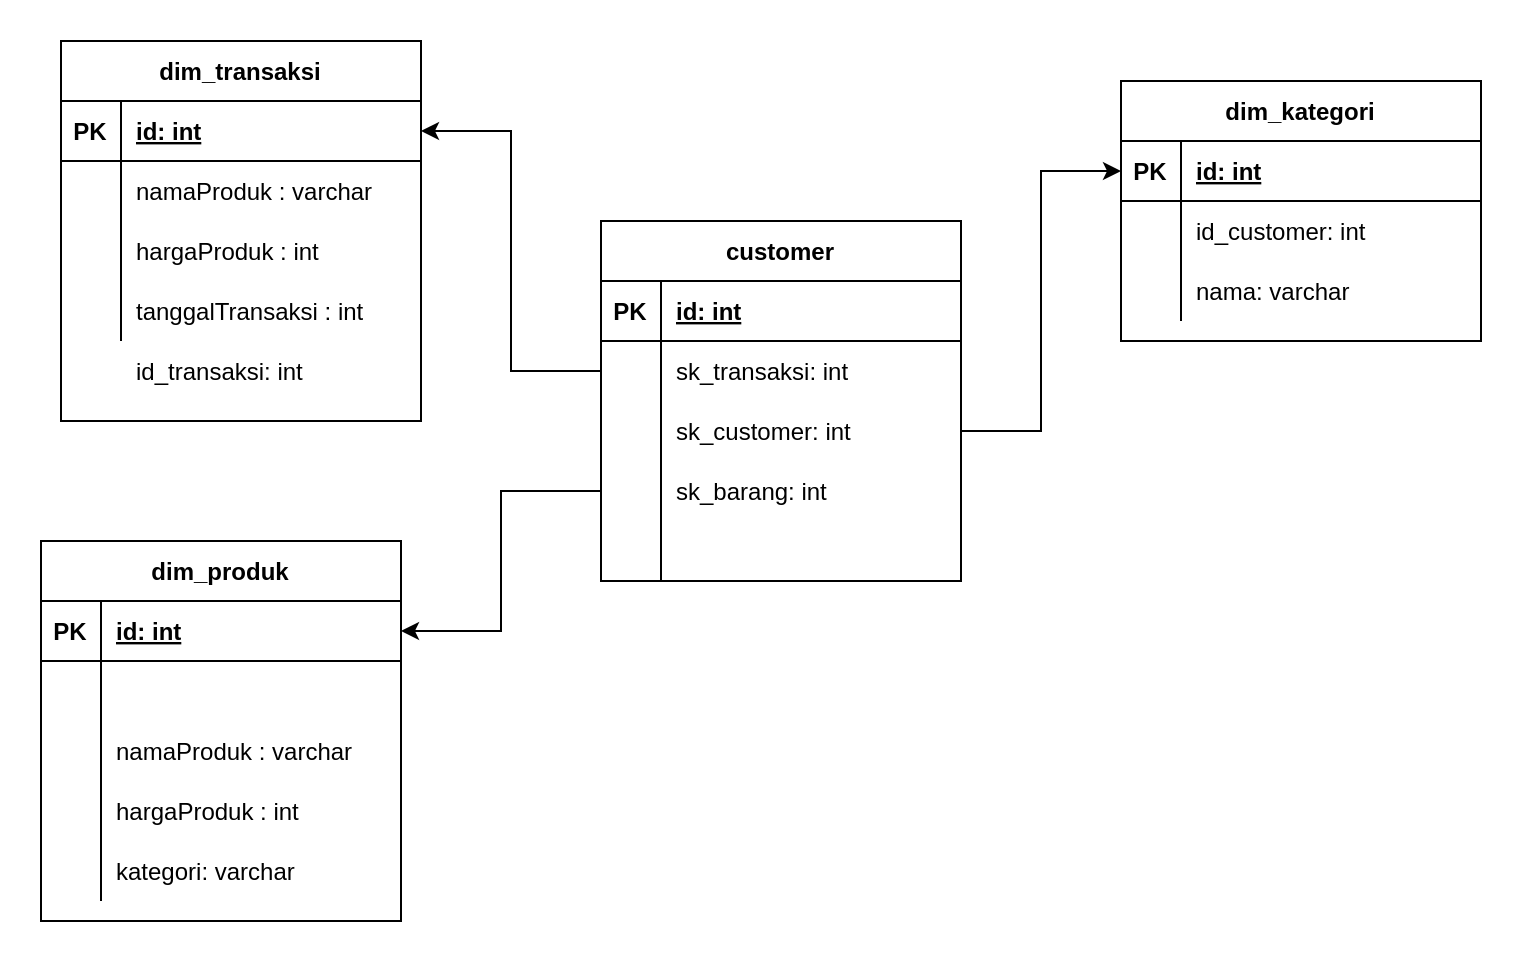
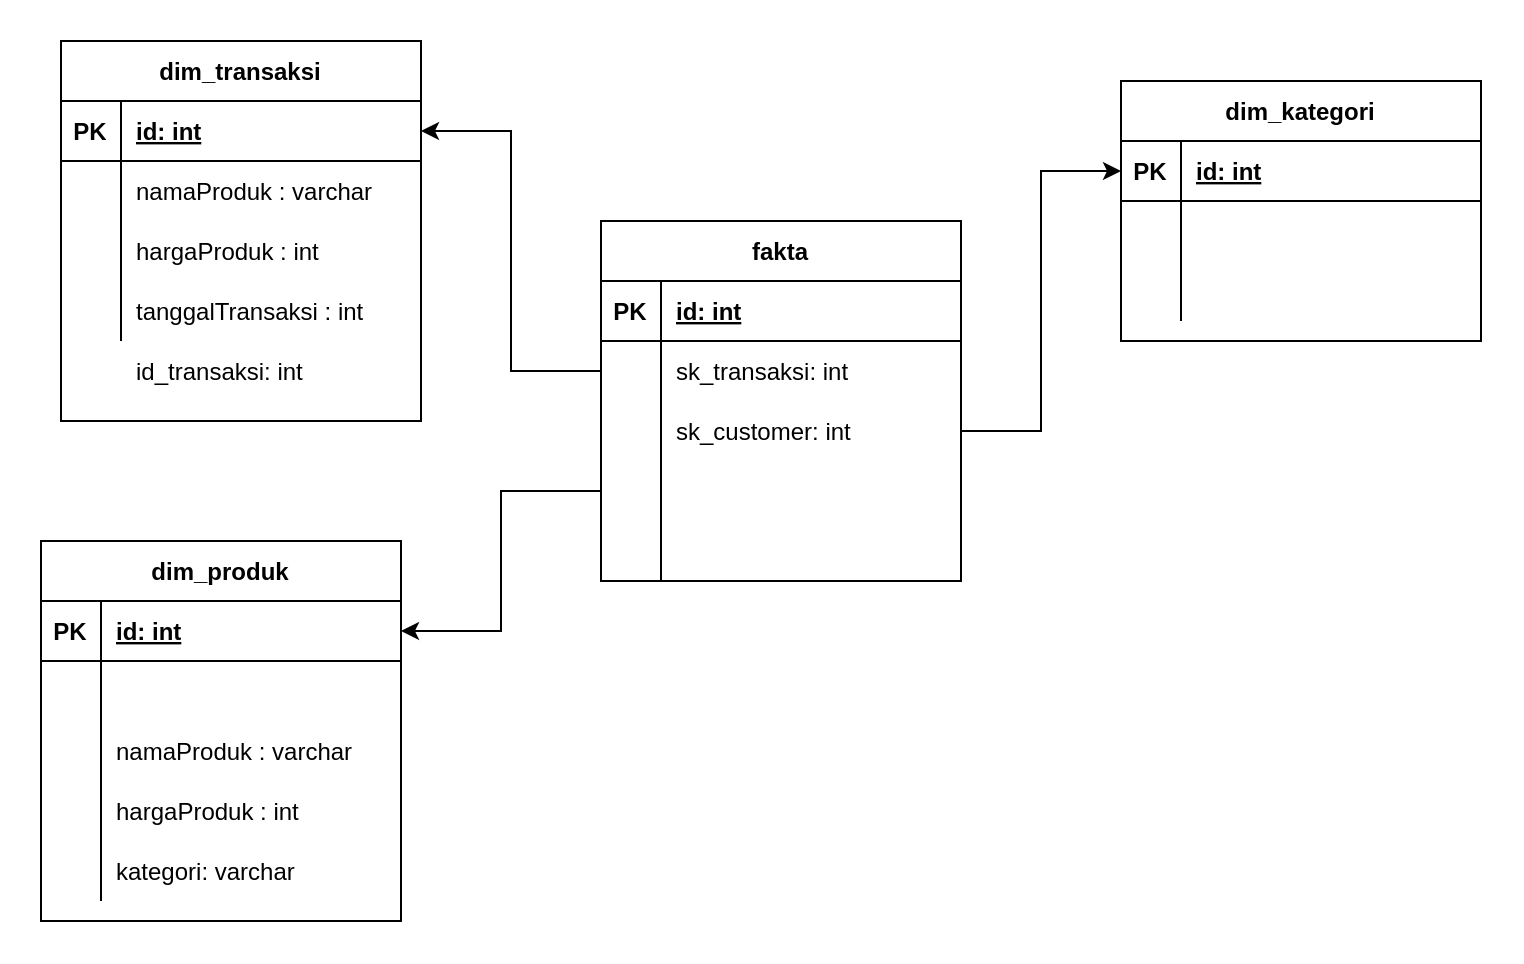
(1331, 231) -> none
(780, 252) -> (780, 252)
(1331, 291) -> none
(811, 491) -> none
